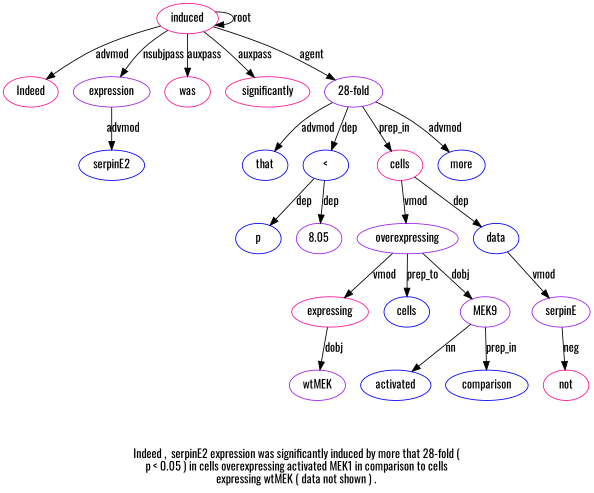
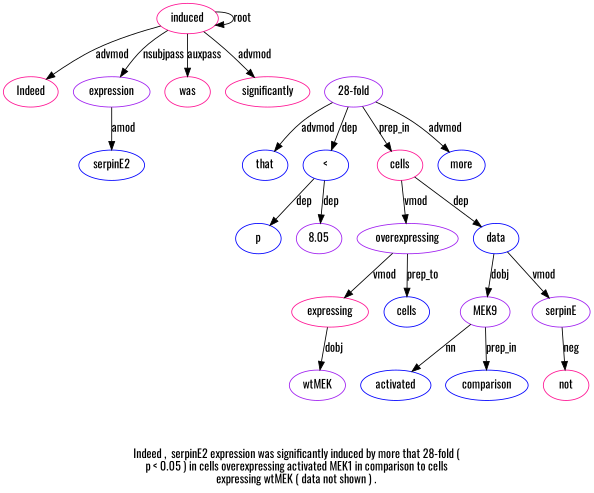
(272, 48) -> none
(255, 55) -> (255, 55)
(124, 129) -> (124, 129)
(444, 273) -> (491, 271)
